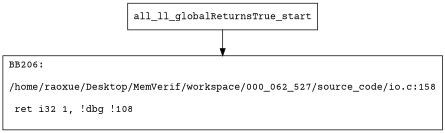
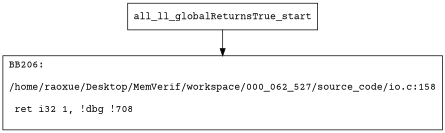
(71, 109) -> (71, 109)
